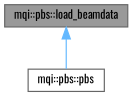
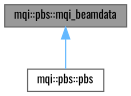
(66, 16) -> (66, 16)
